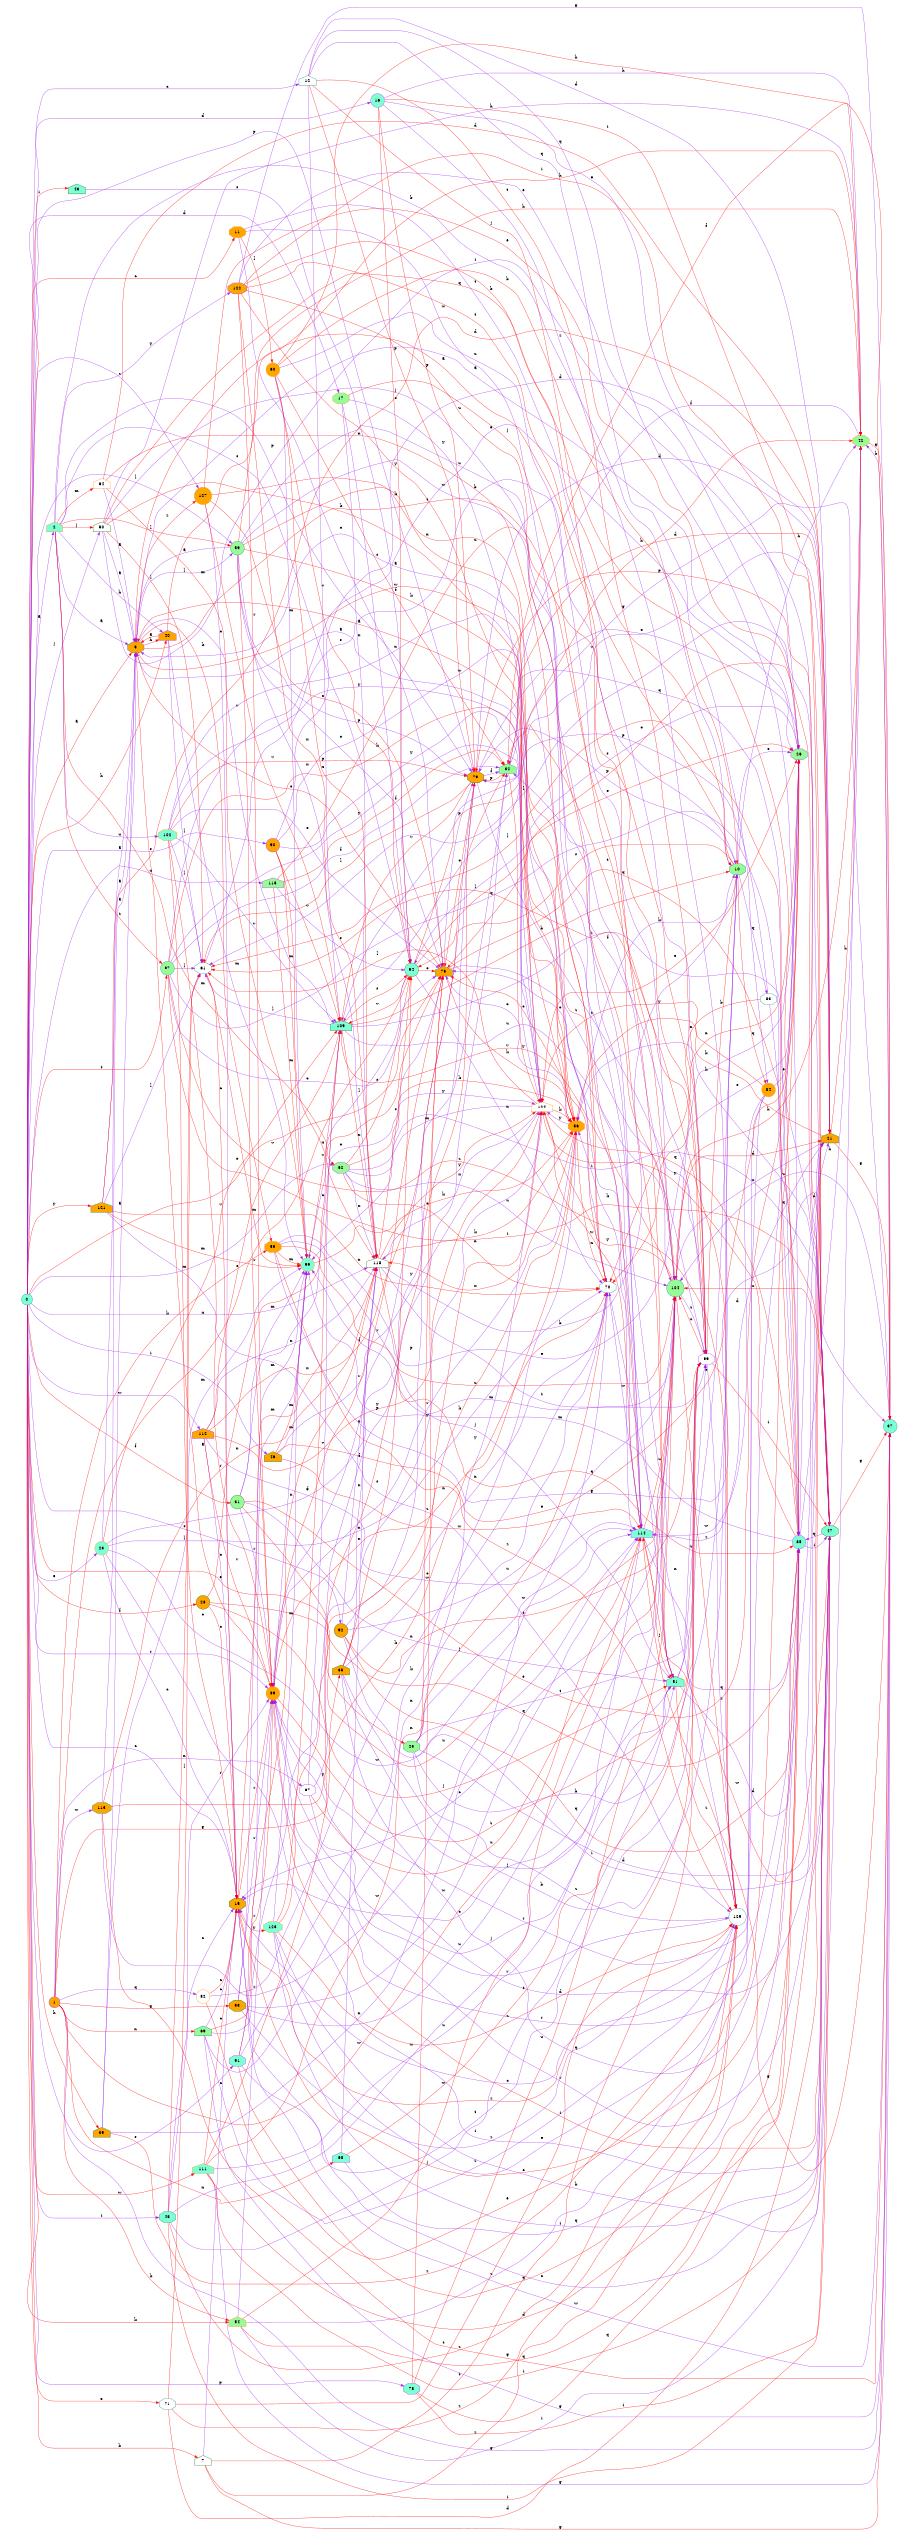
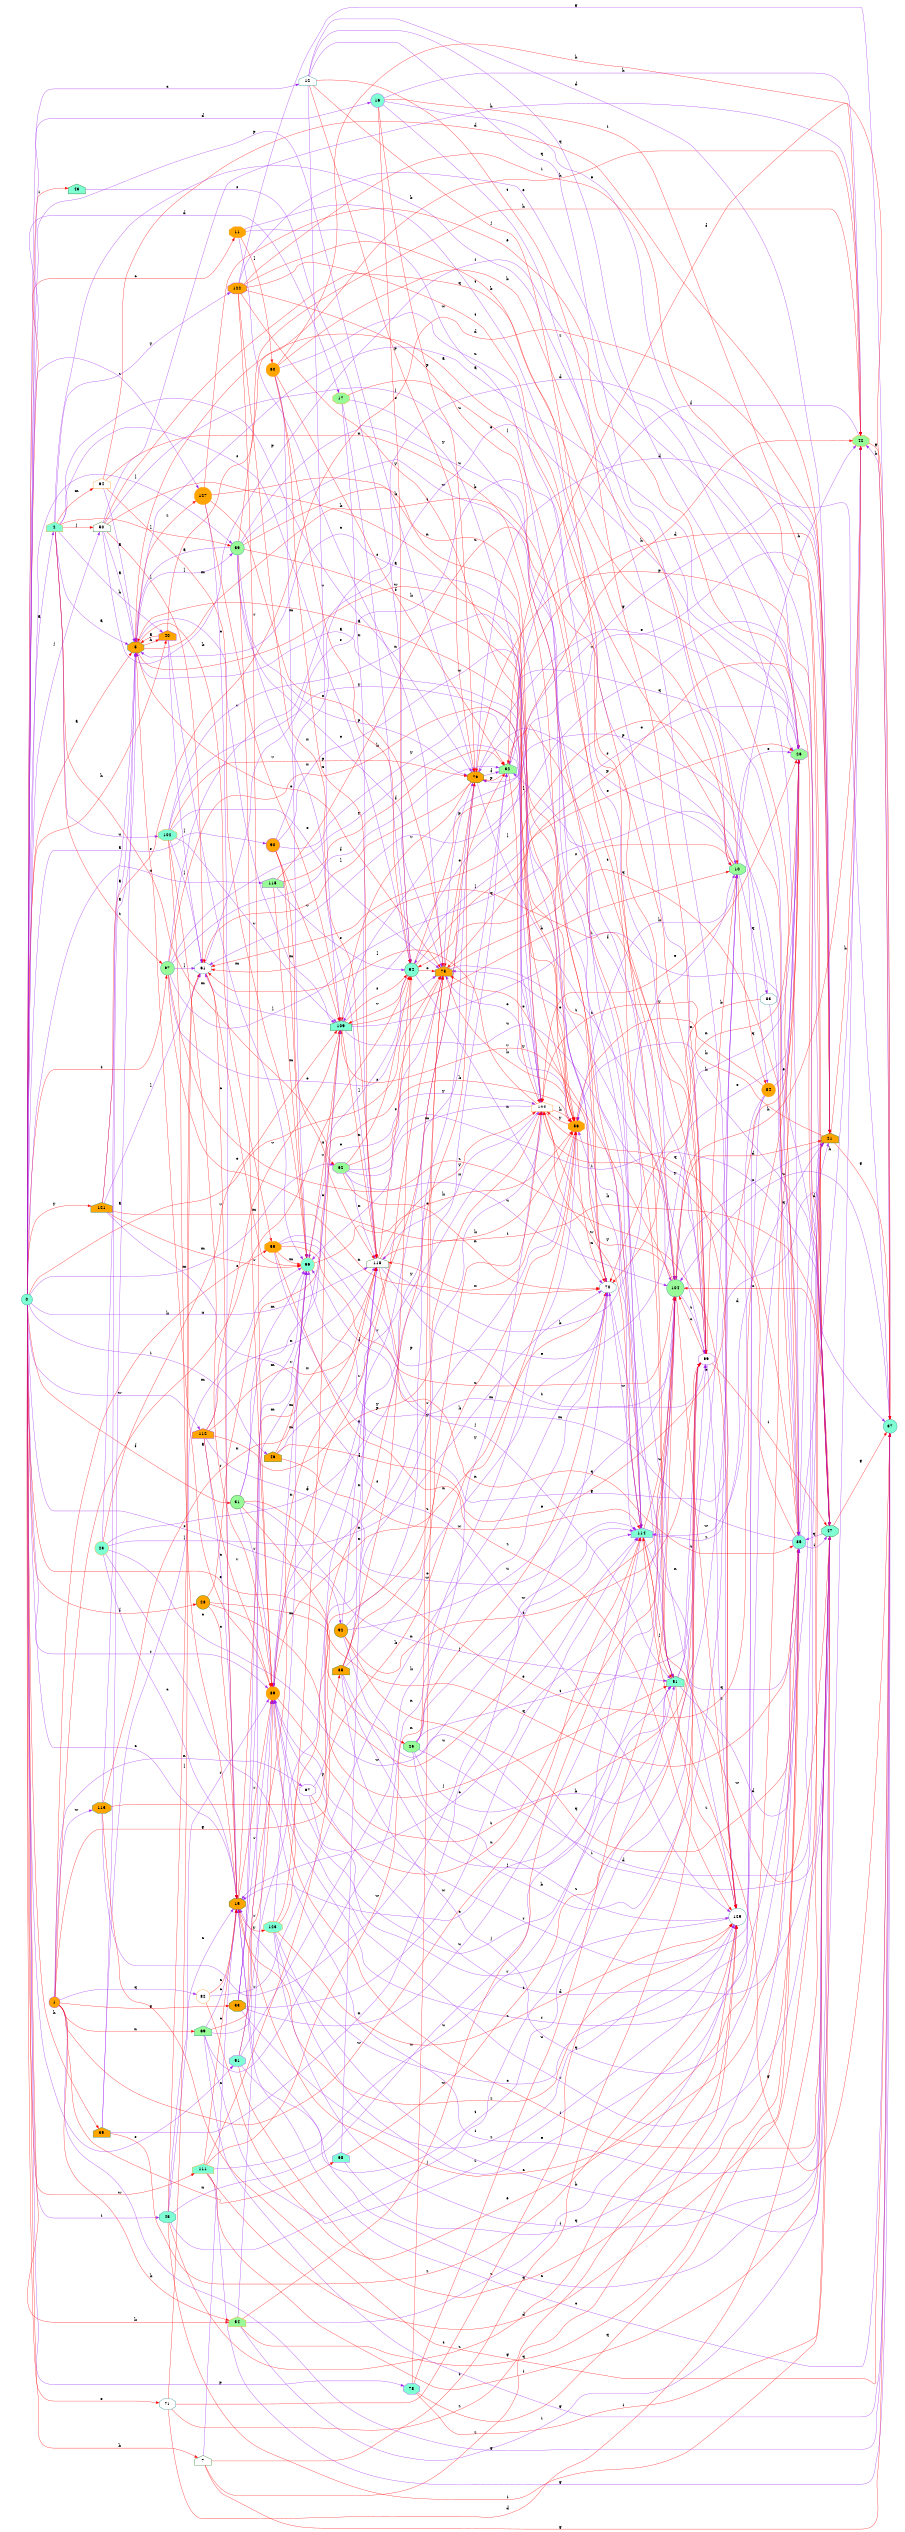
(558, 1120) -> (558, 1120)
(325, 1428) -> (285, 1399)
(30, 1474) -> none
(576, 2303) -> (576, 2303)
